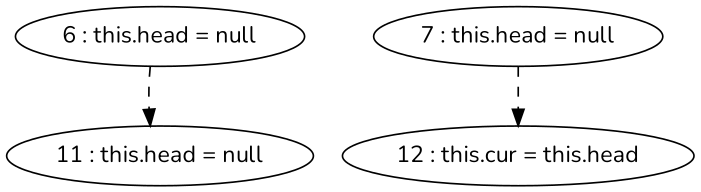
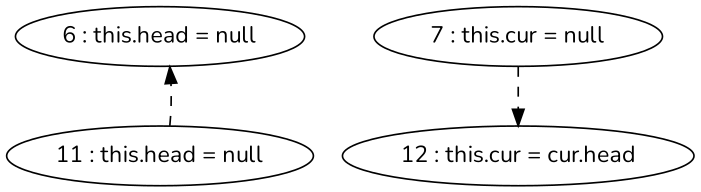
(518, 36) -> (518, 36)
(149, 88) -> (171, 105)
(518, 156) -> (518, 156)
